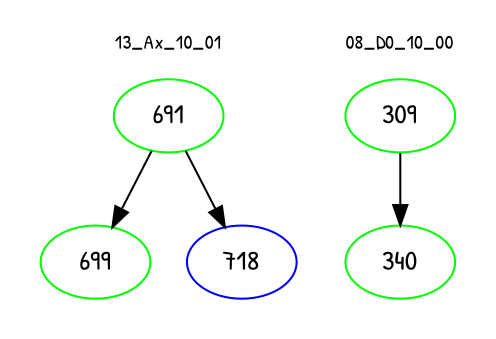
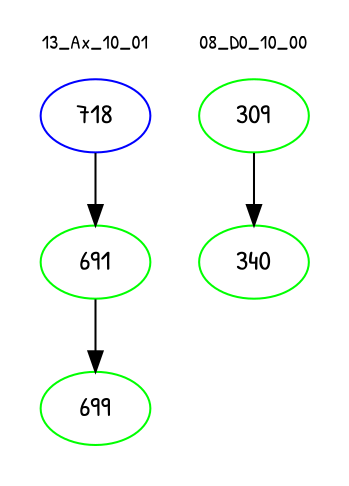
(201, 180) -> (96, 179)
